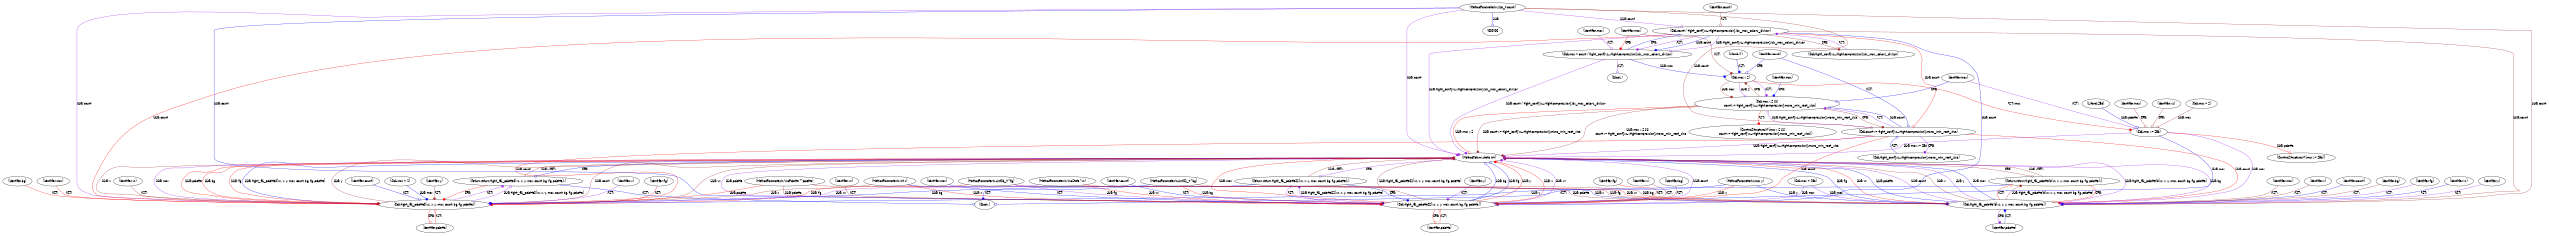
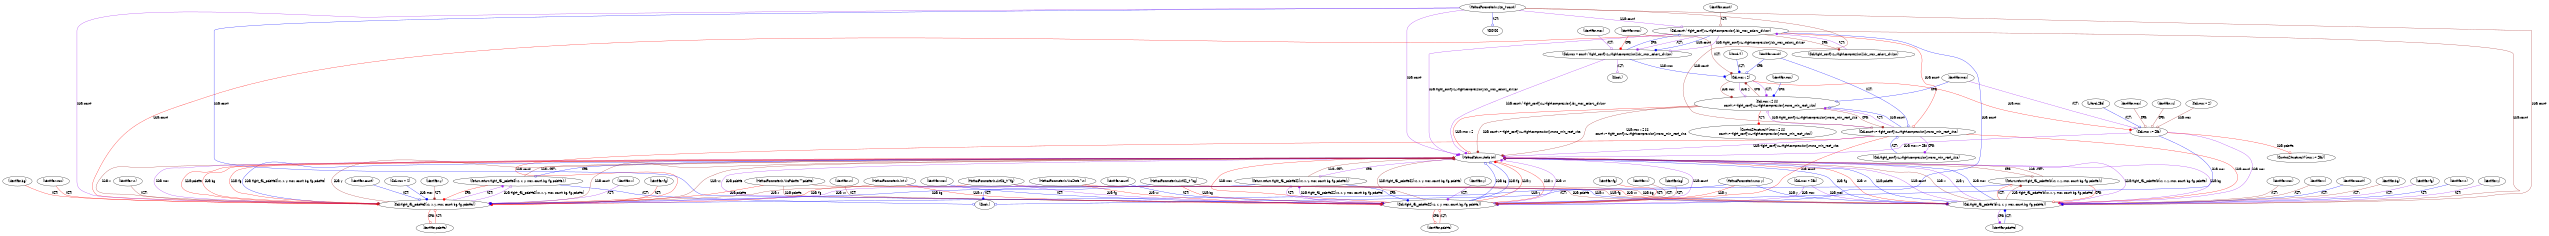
(1496, 19) -> (1496, 19)
(2014, 104) -> (2014, 104)
(2129, 118) -> (2129, 118)
